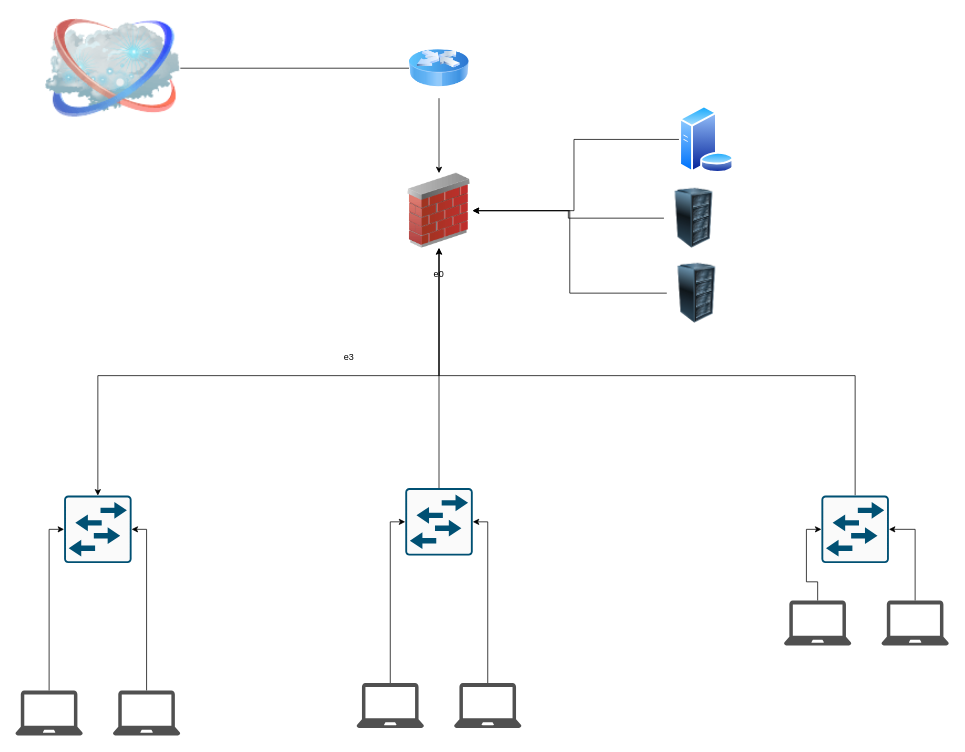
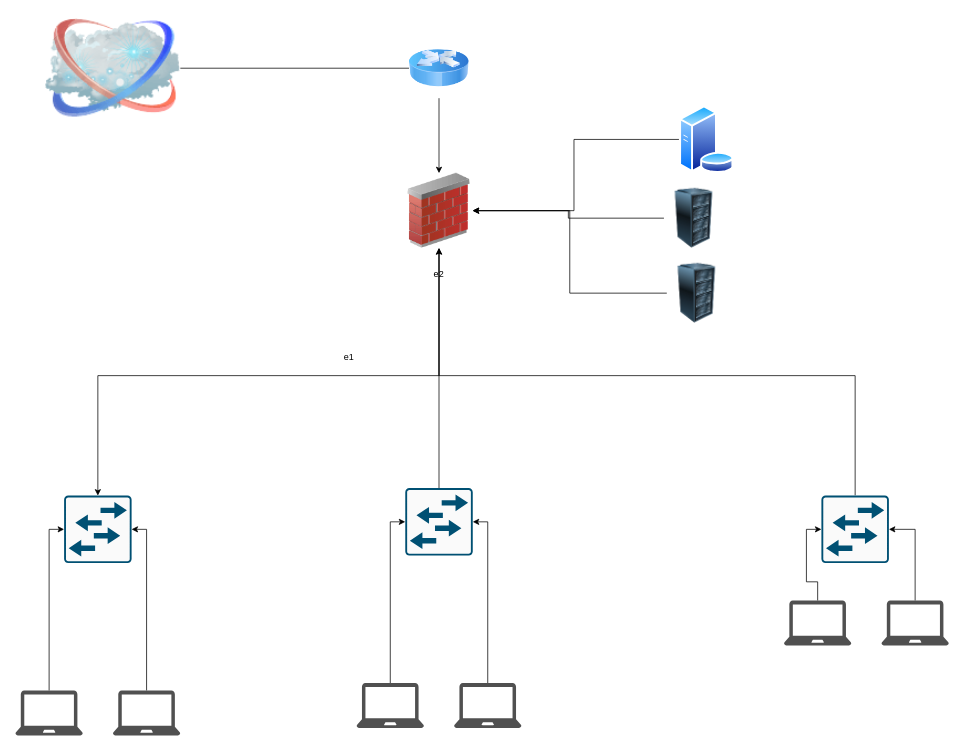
(439, 274) -> (439, 274)
(349, 357) -> (349, 357)
